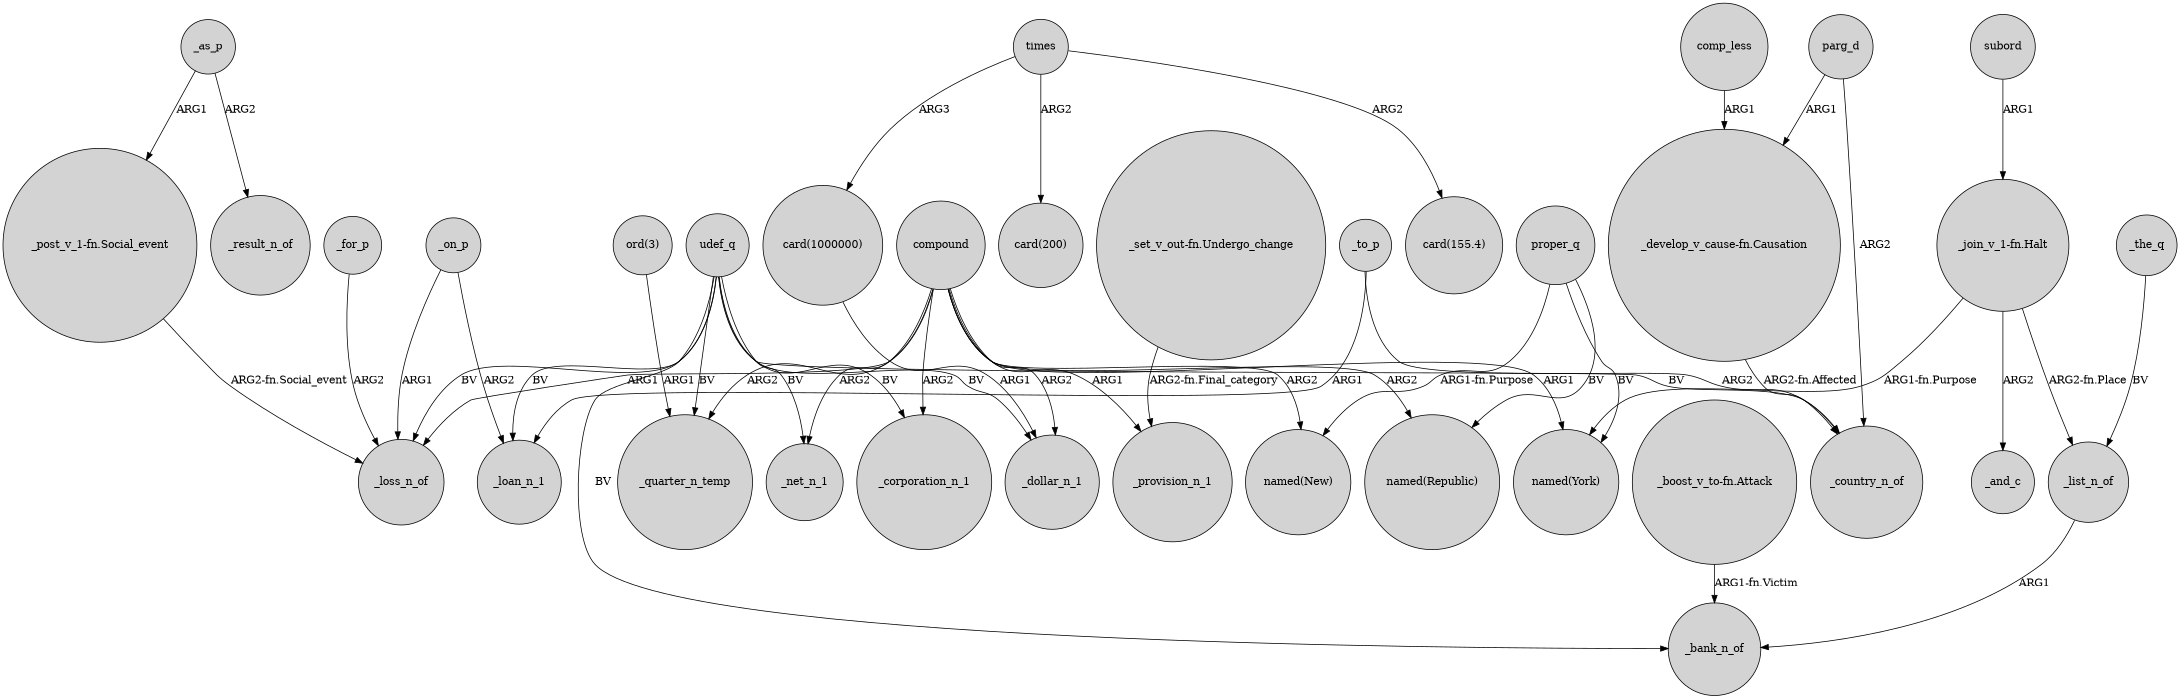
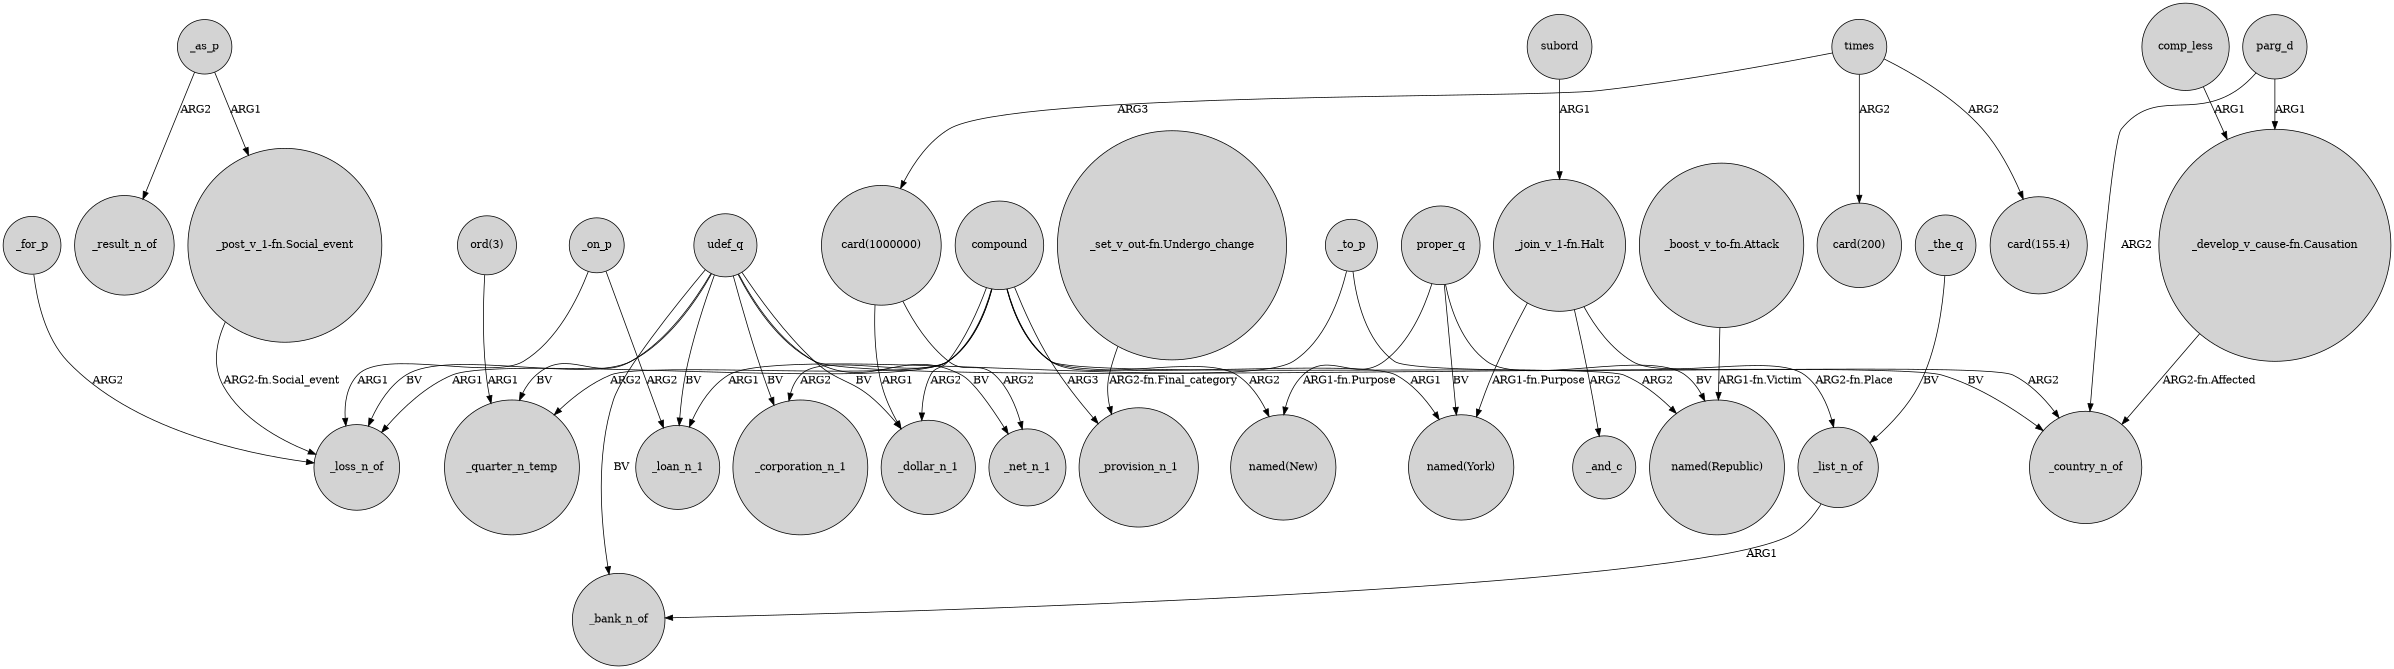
(835, 380) -> (942, 356)
(1108, 381) -> (1083, 381)
(1714, 580) -> (1719, 360)
